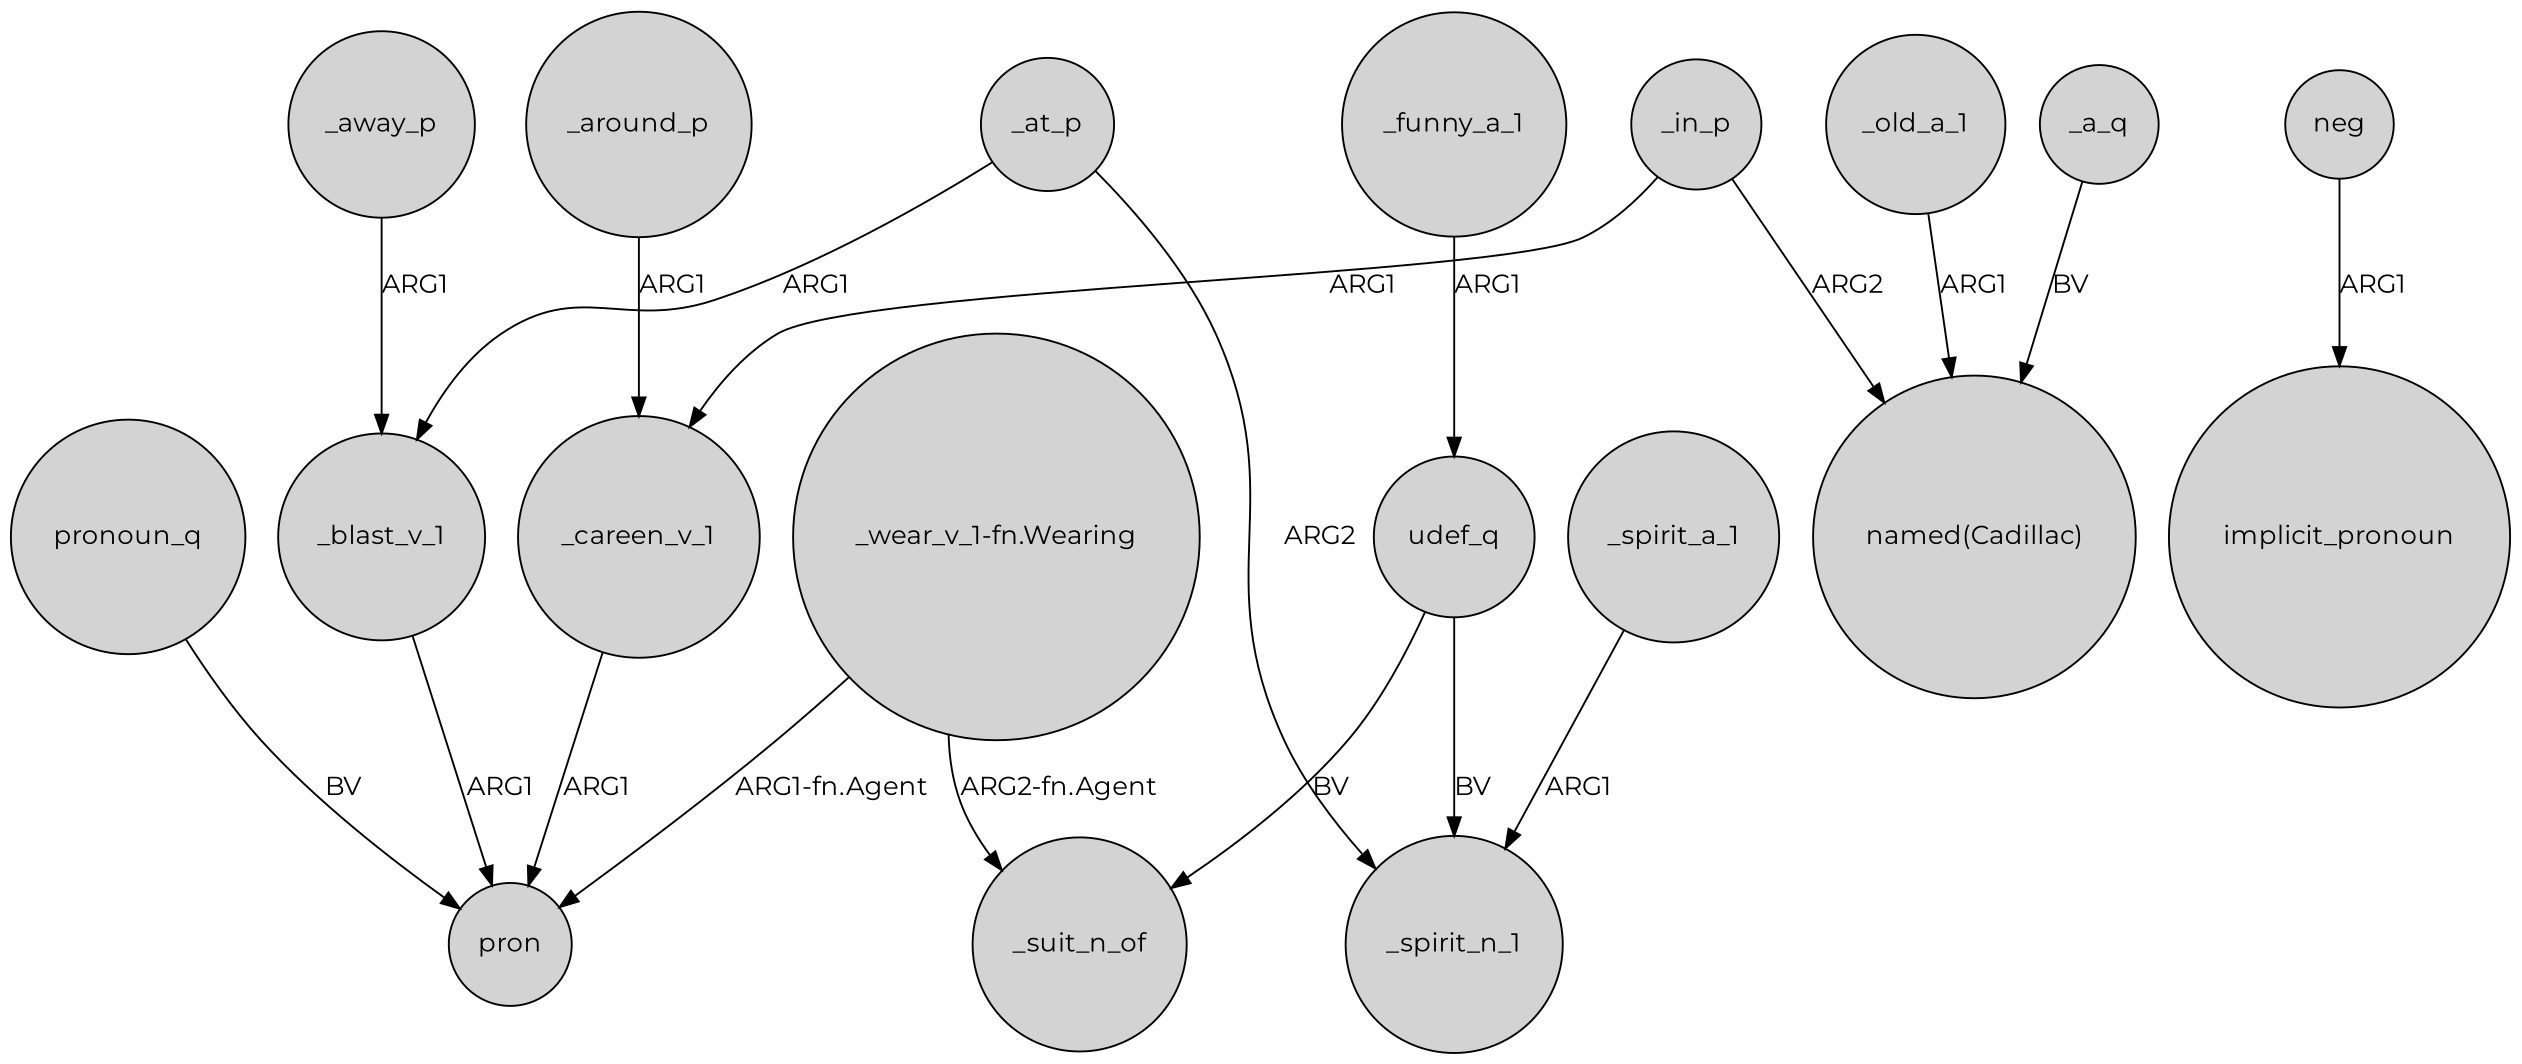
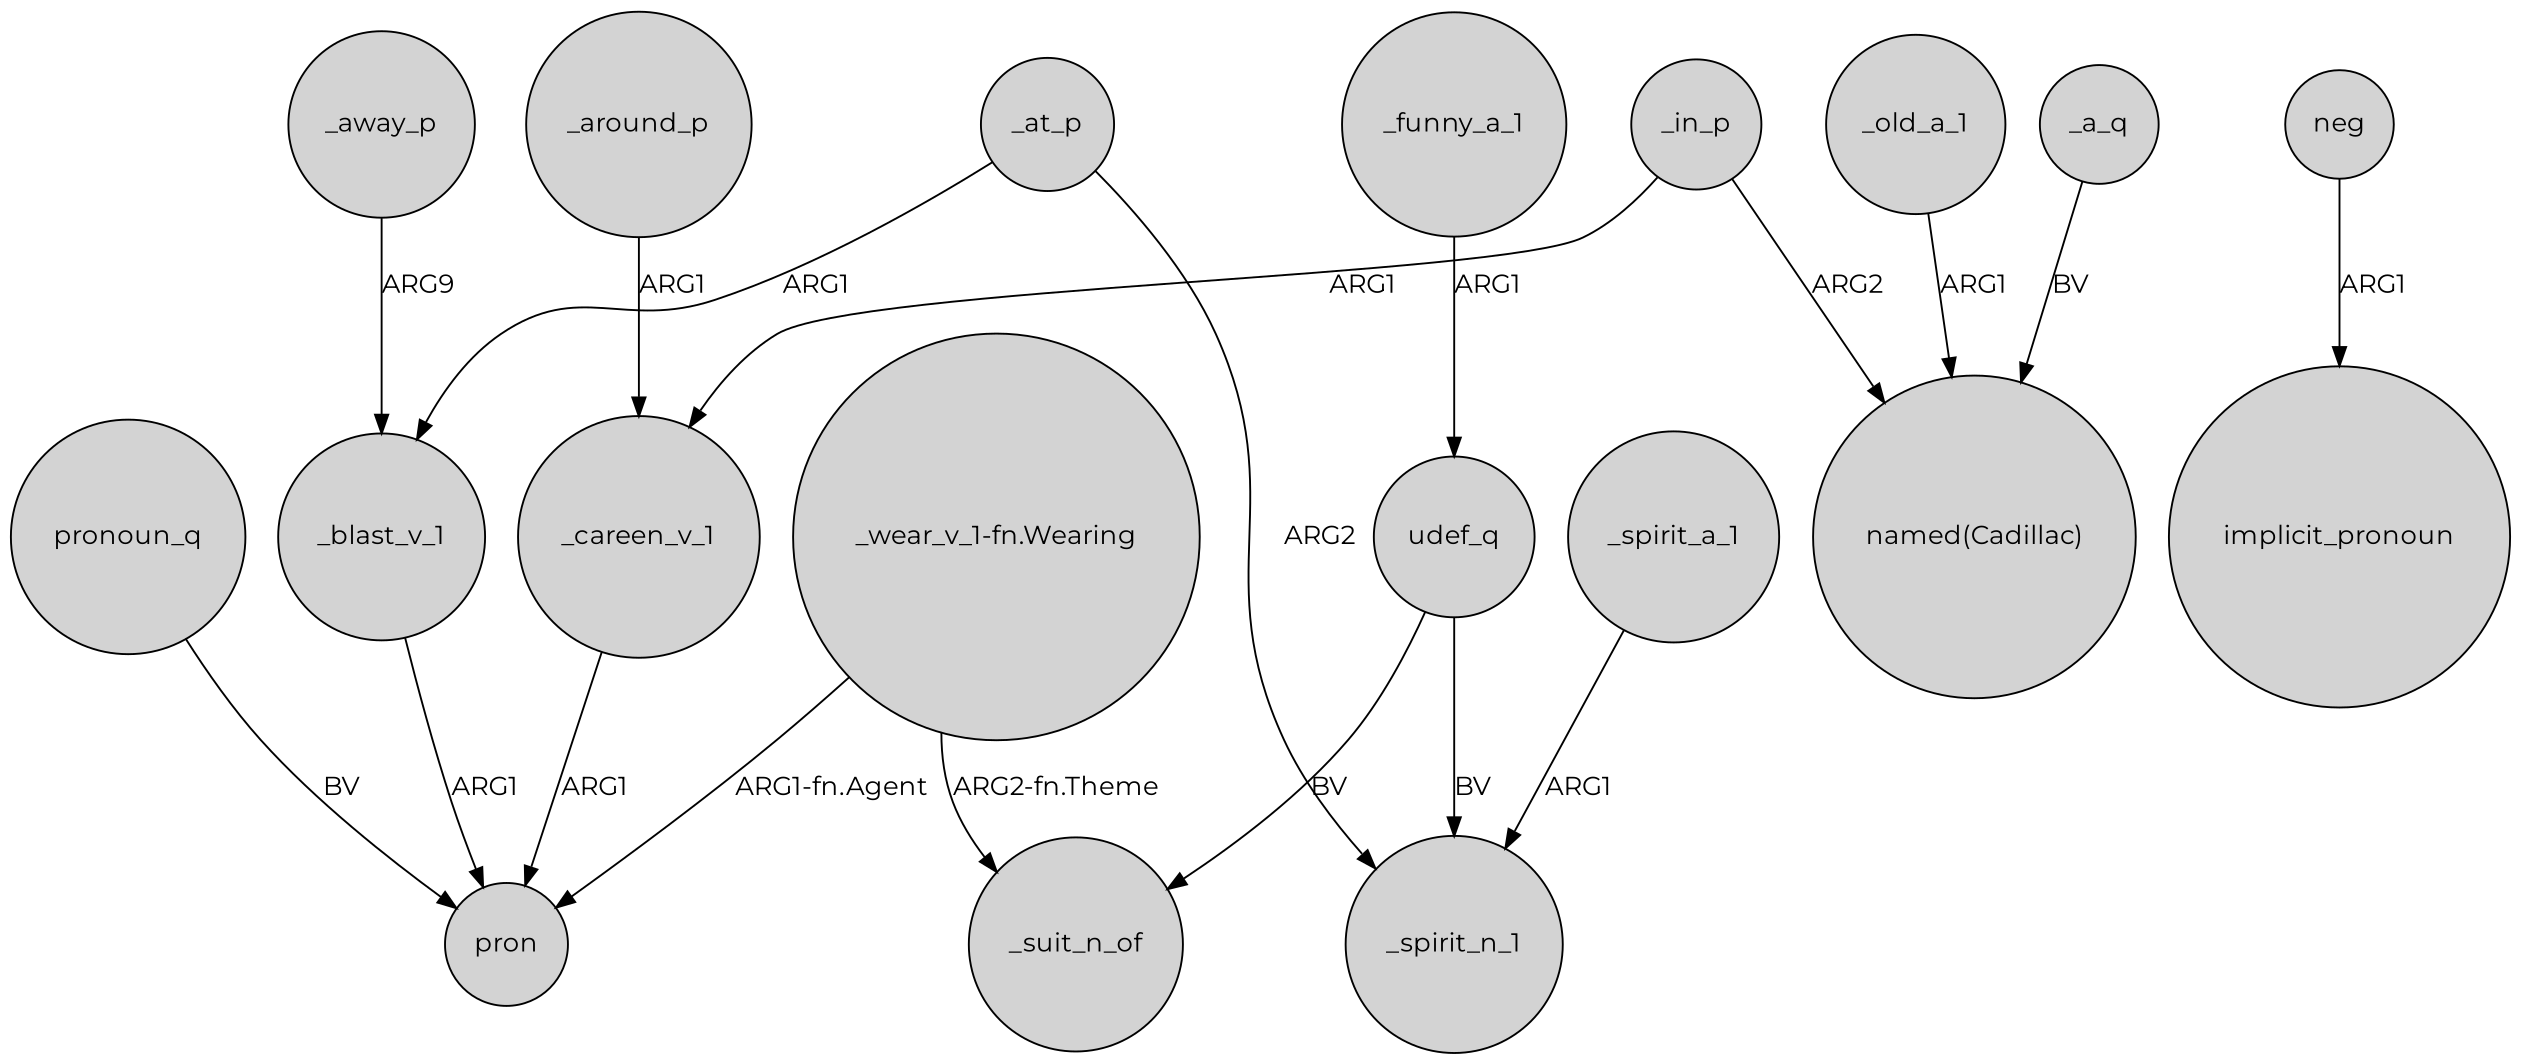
(416, 286) -> (419, 286)
(1060, 788) -> (1056, 788)
